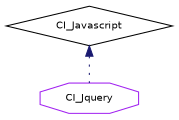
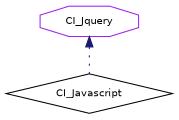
(89, 70) -> (89, 60)
